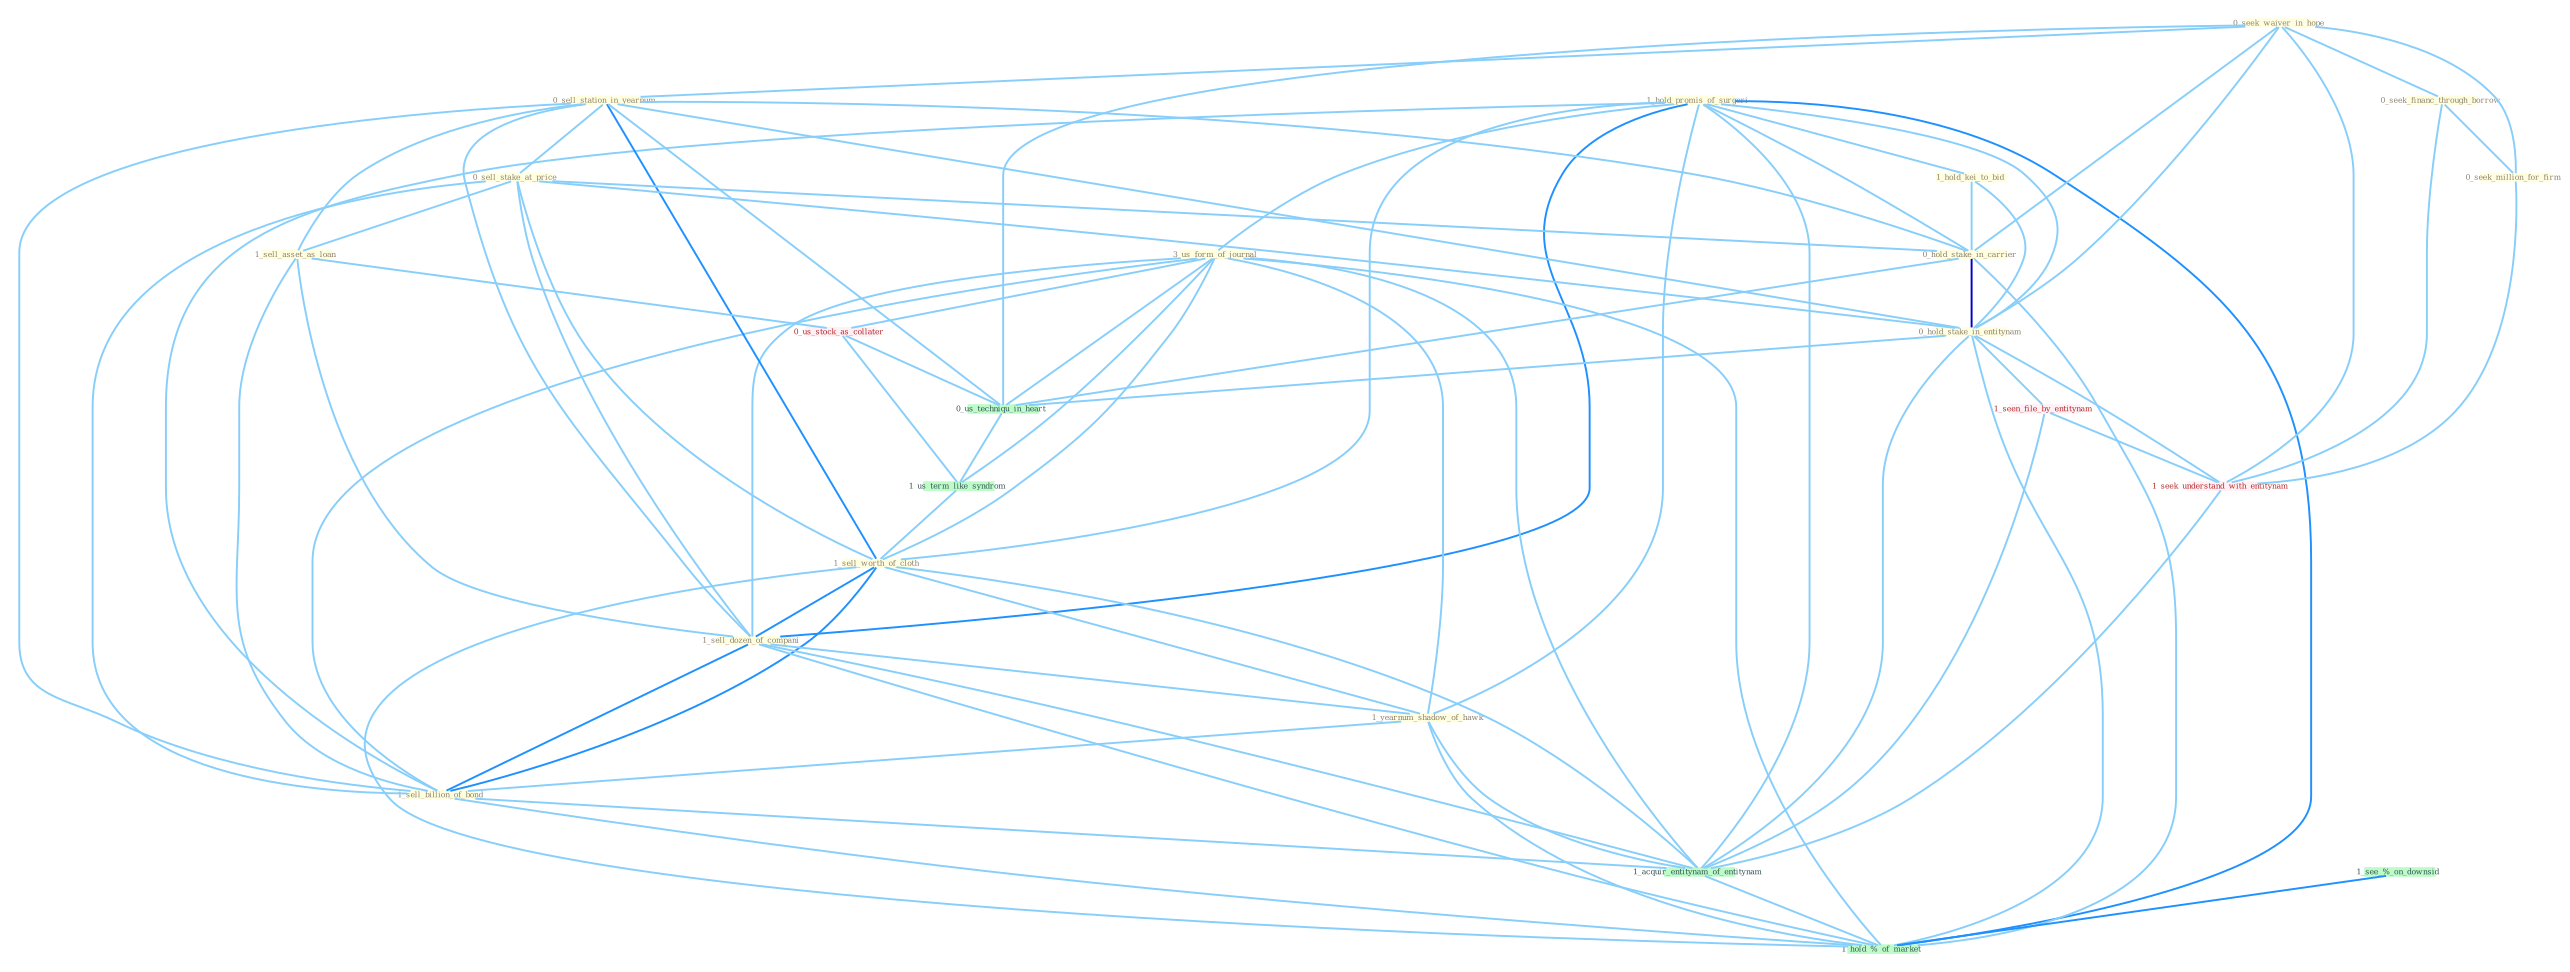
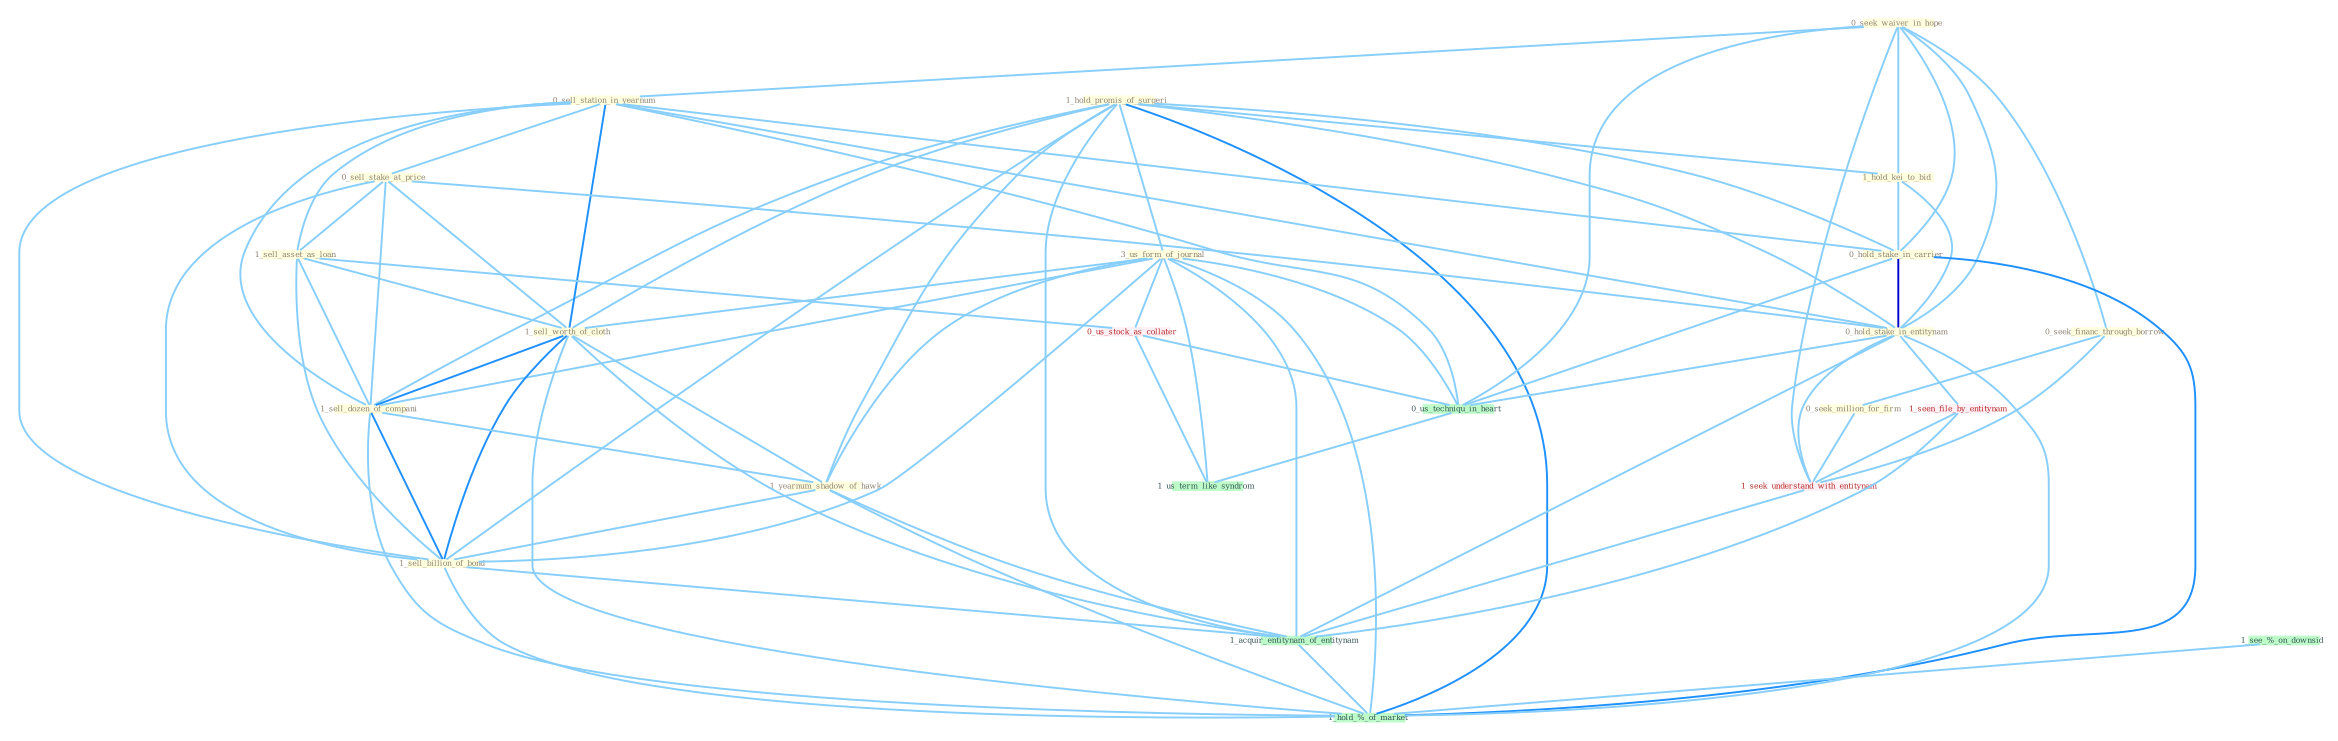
(2448, 63) -> (1898, 100)
(1175, 213) -> none
(918, 525) -> (433, 293)
(1428, 557) -> (728, 221)
(2176, 659) -> (2061, 636)
(1229, 749) -> none
(2141, 911) -> (1957, 669)
